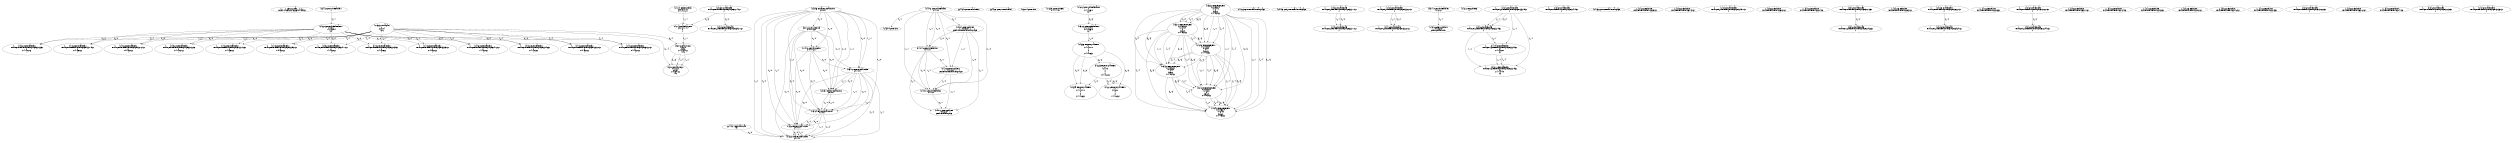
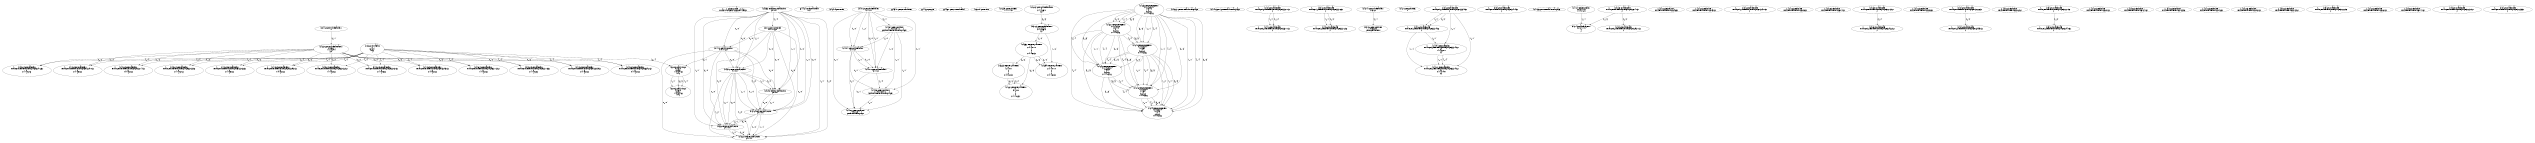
none -> (928, 10)
(904, 15) -> (834, 55)
(541, 32) -> none
(683, 38) -> (702, 59)
(941, 81) -> (878, 80)
(1094, 81) -> (1050, 47)
(760, 135) -> (663, 106)
